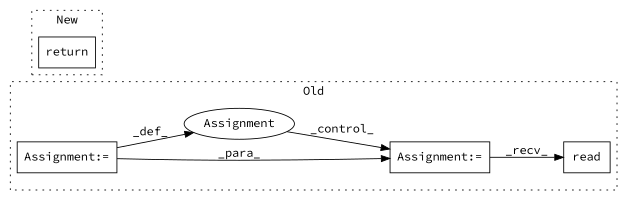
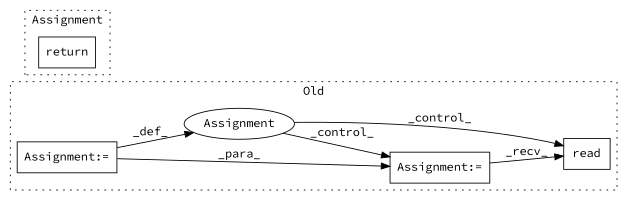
(67, 20) -> (67, 20)
none -> (425, 126)
